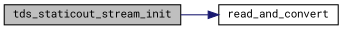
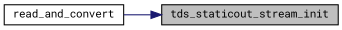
(194, 15) -> (137, 15)
